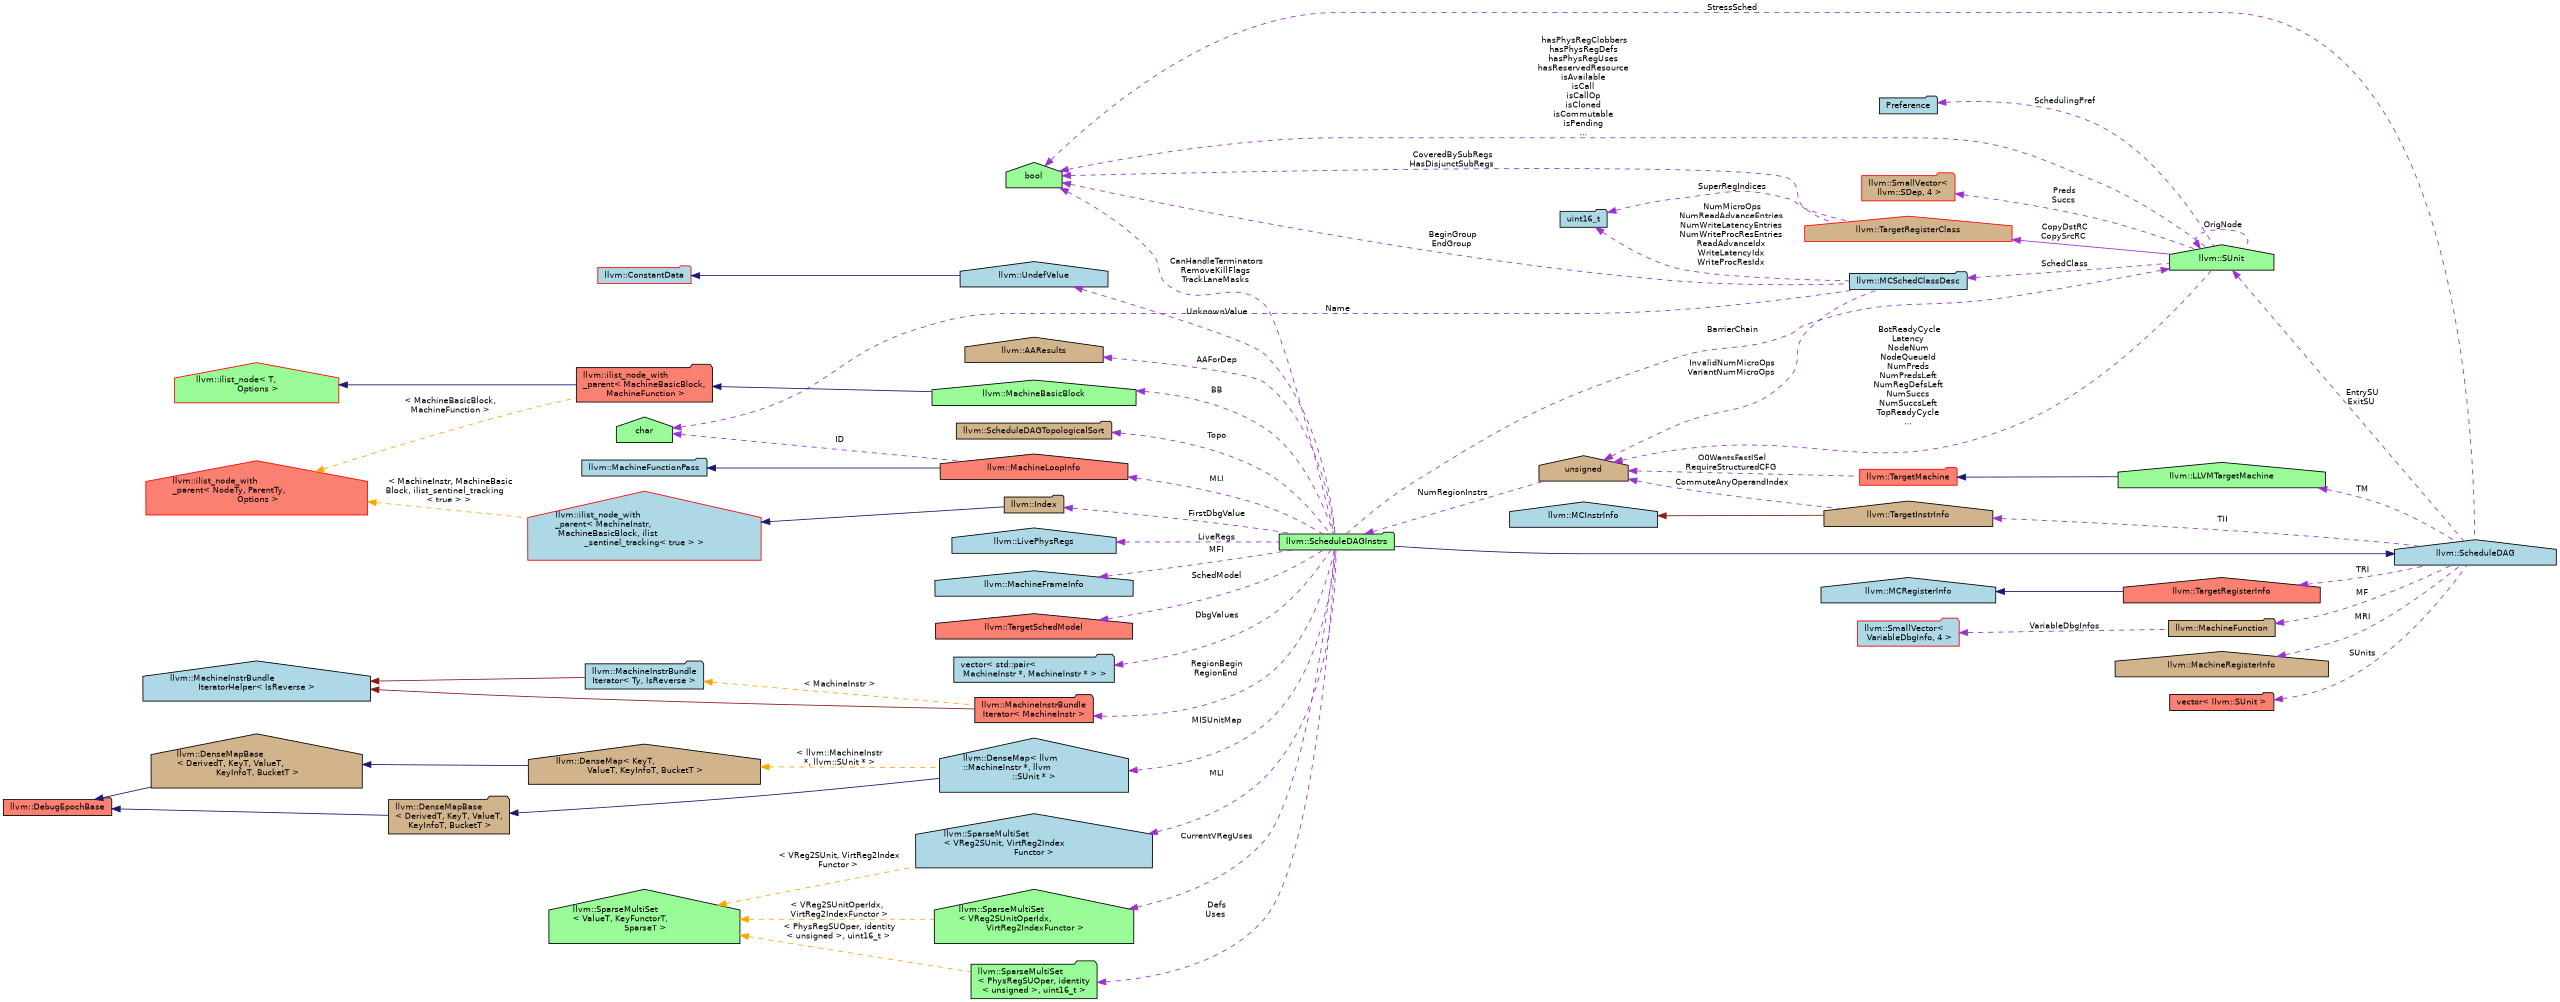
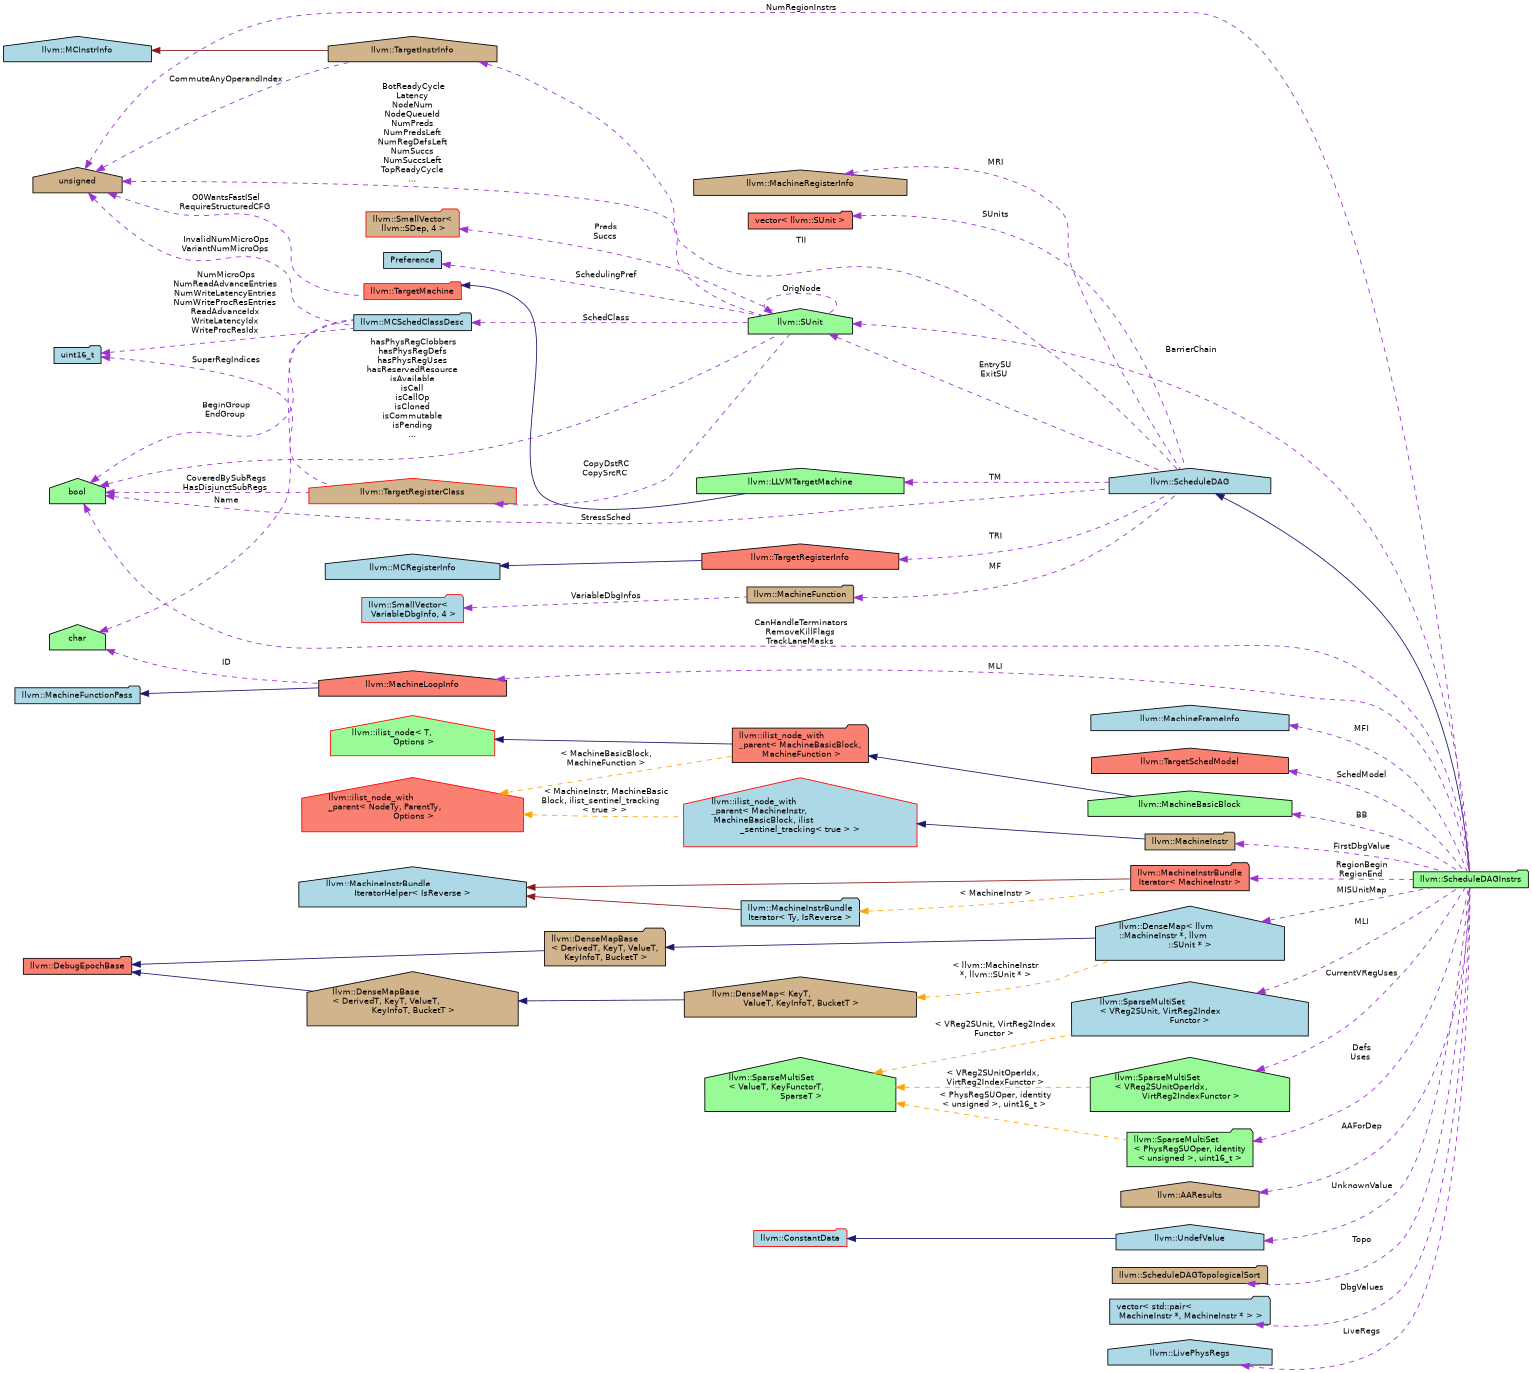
(2096, 247) -> (675, 471)
(1034, 505) -> (1190, 842)
(1459, 506) -> (1080, 13)
